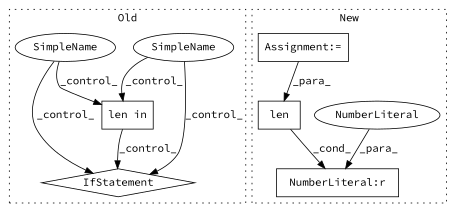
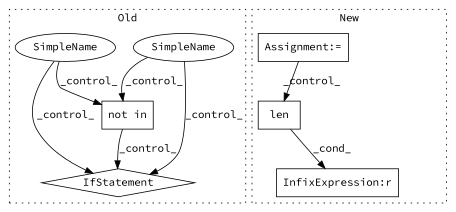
(312, 81) -> (312, 81)
(128, 115) -> (128, 115)
(377, 115) -> none
(338, 183) -> (338, 183)
